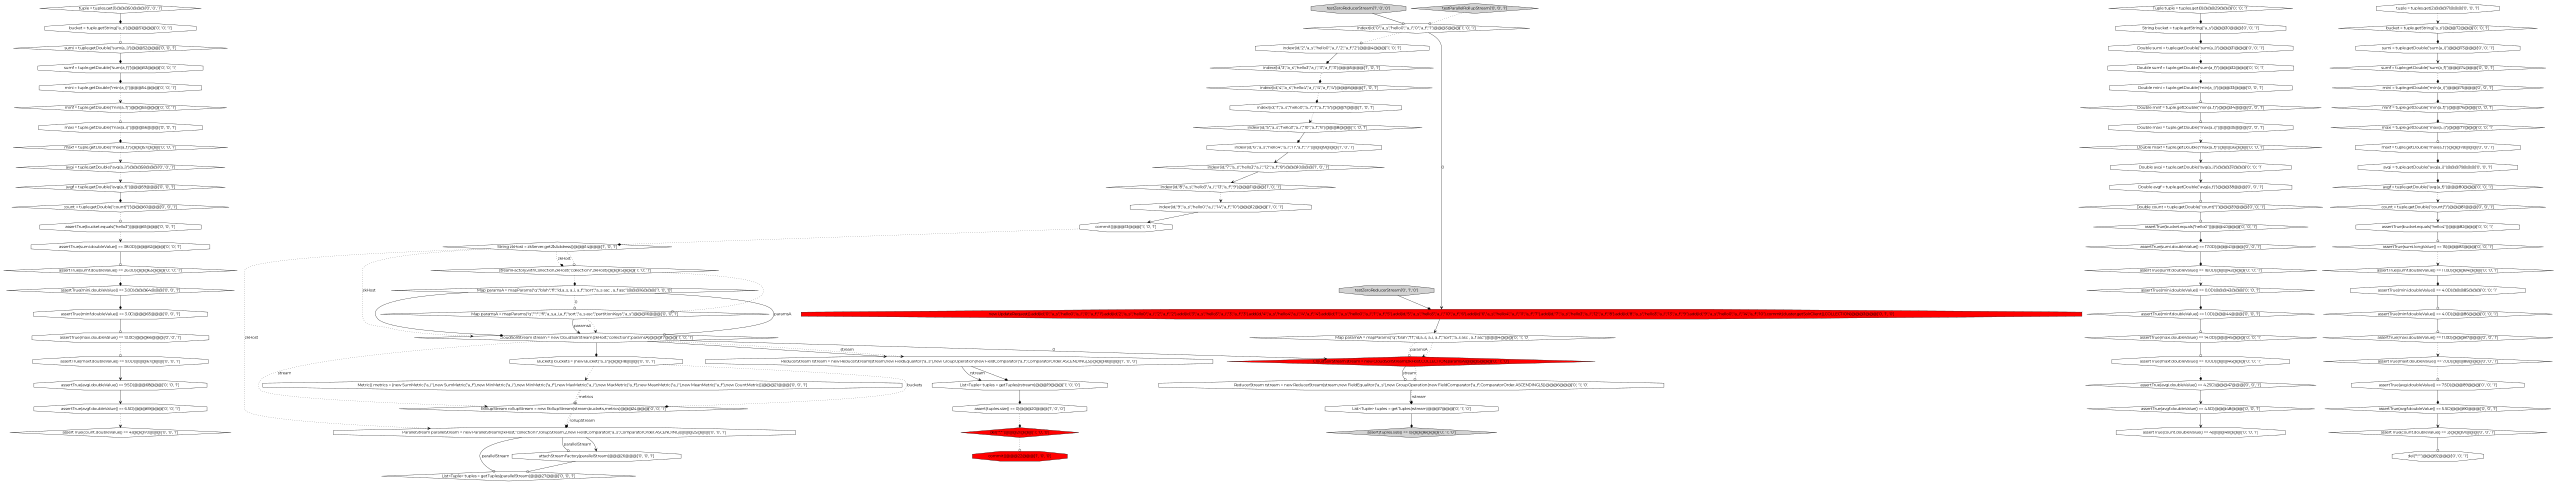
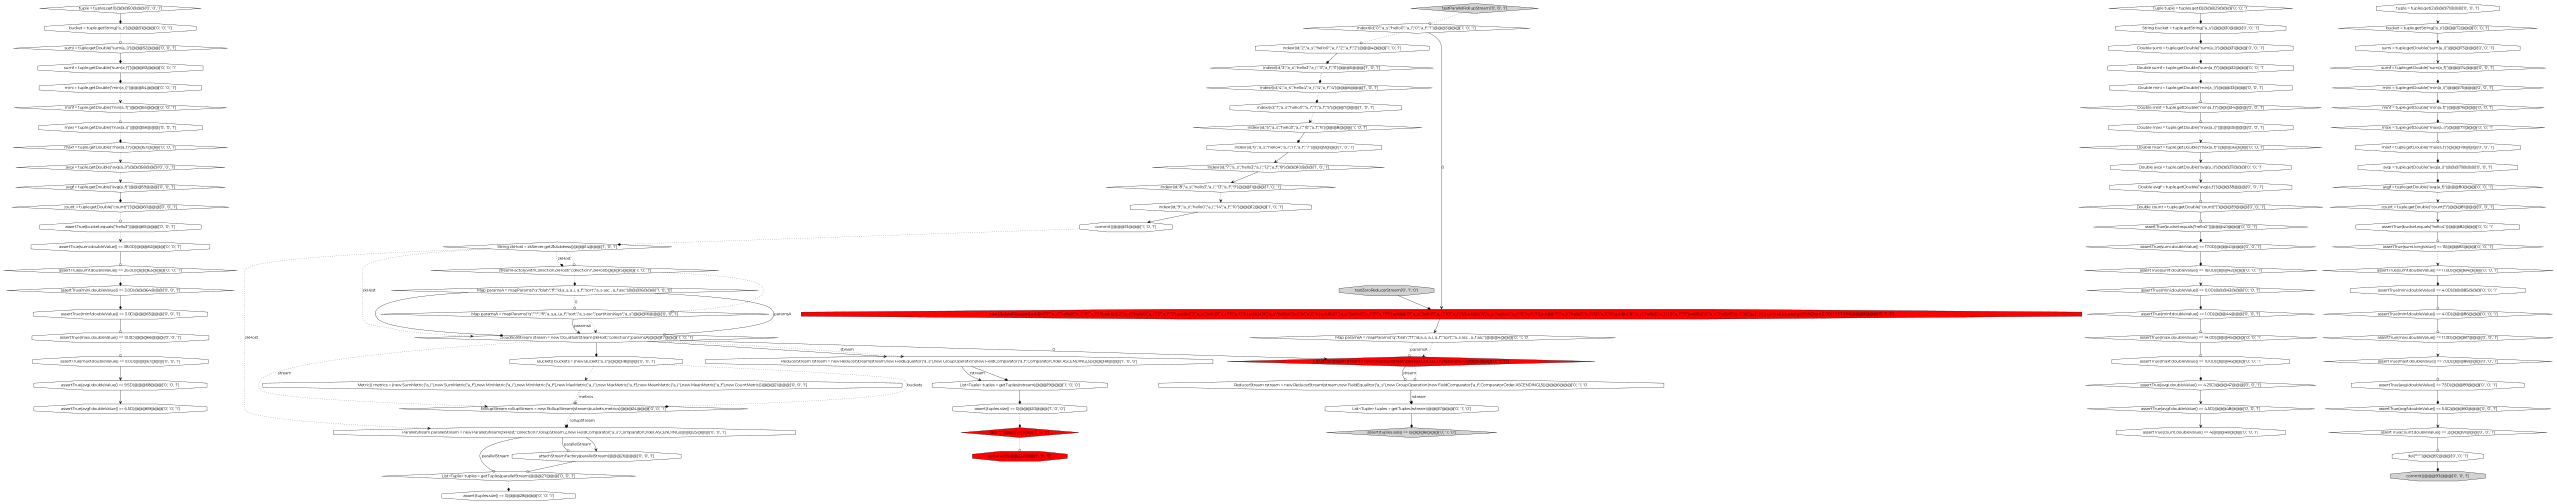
(1359, 8) -> none
(120, 433) -> none
none -> (2438, 476)
none -> (509, 496)
